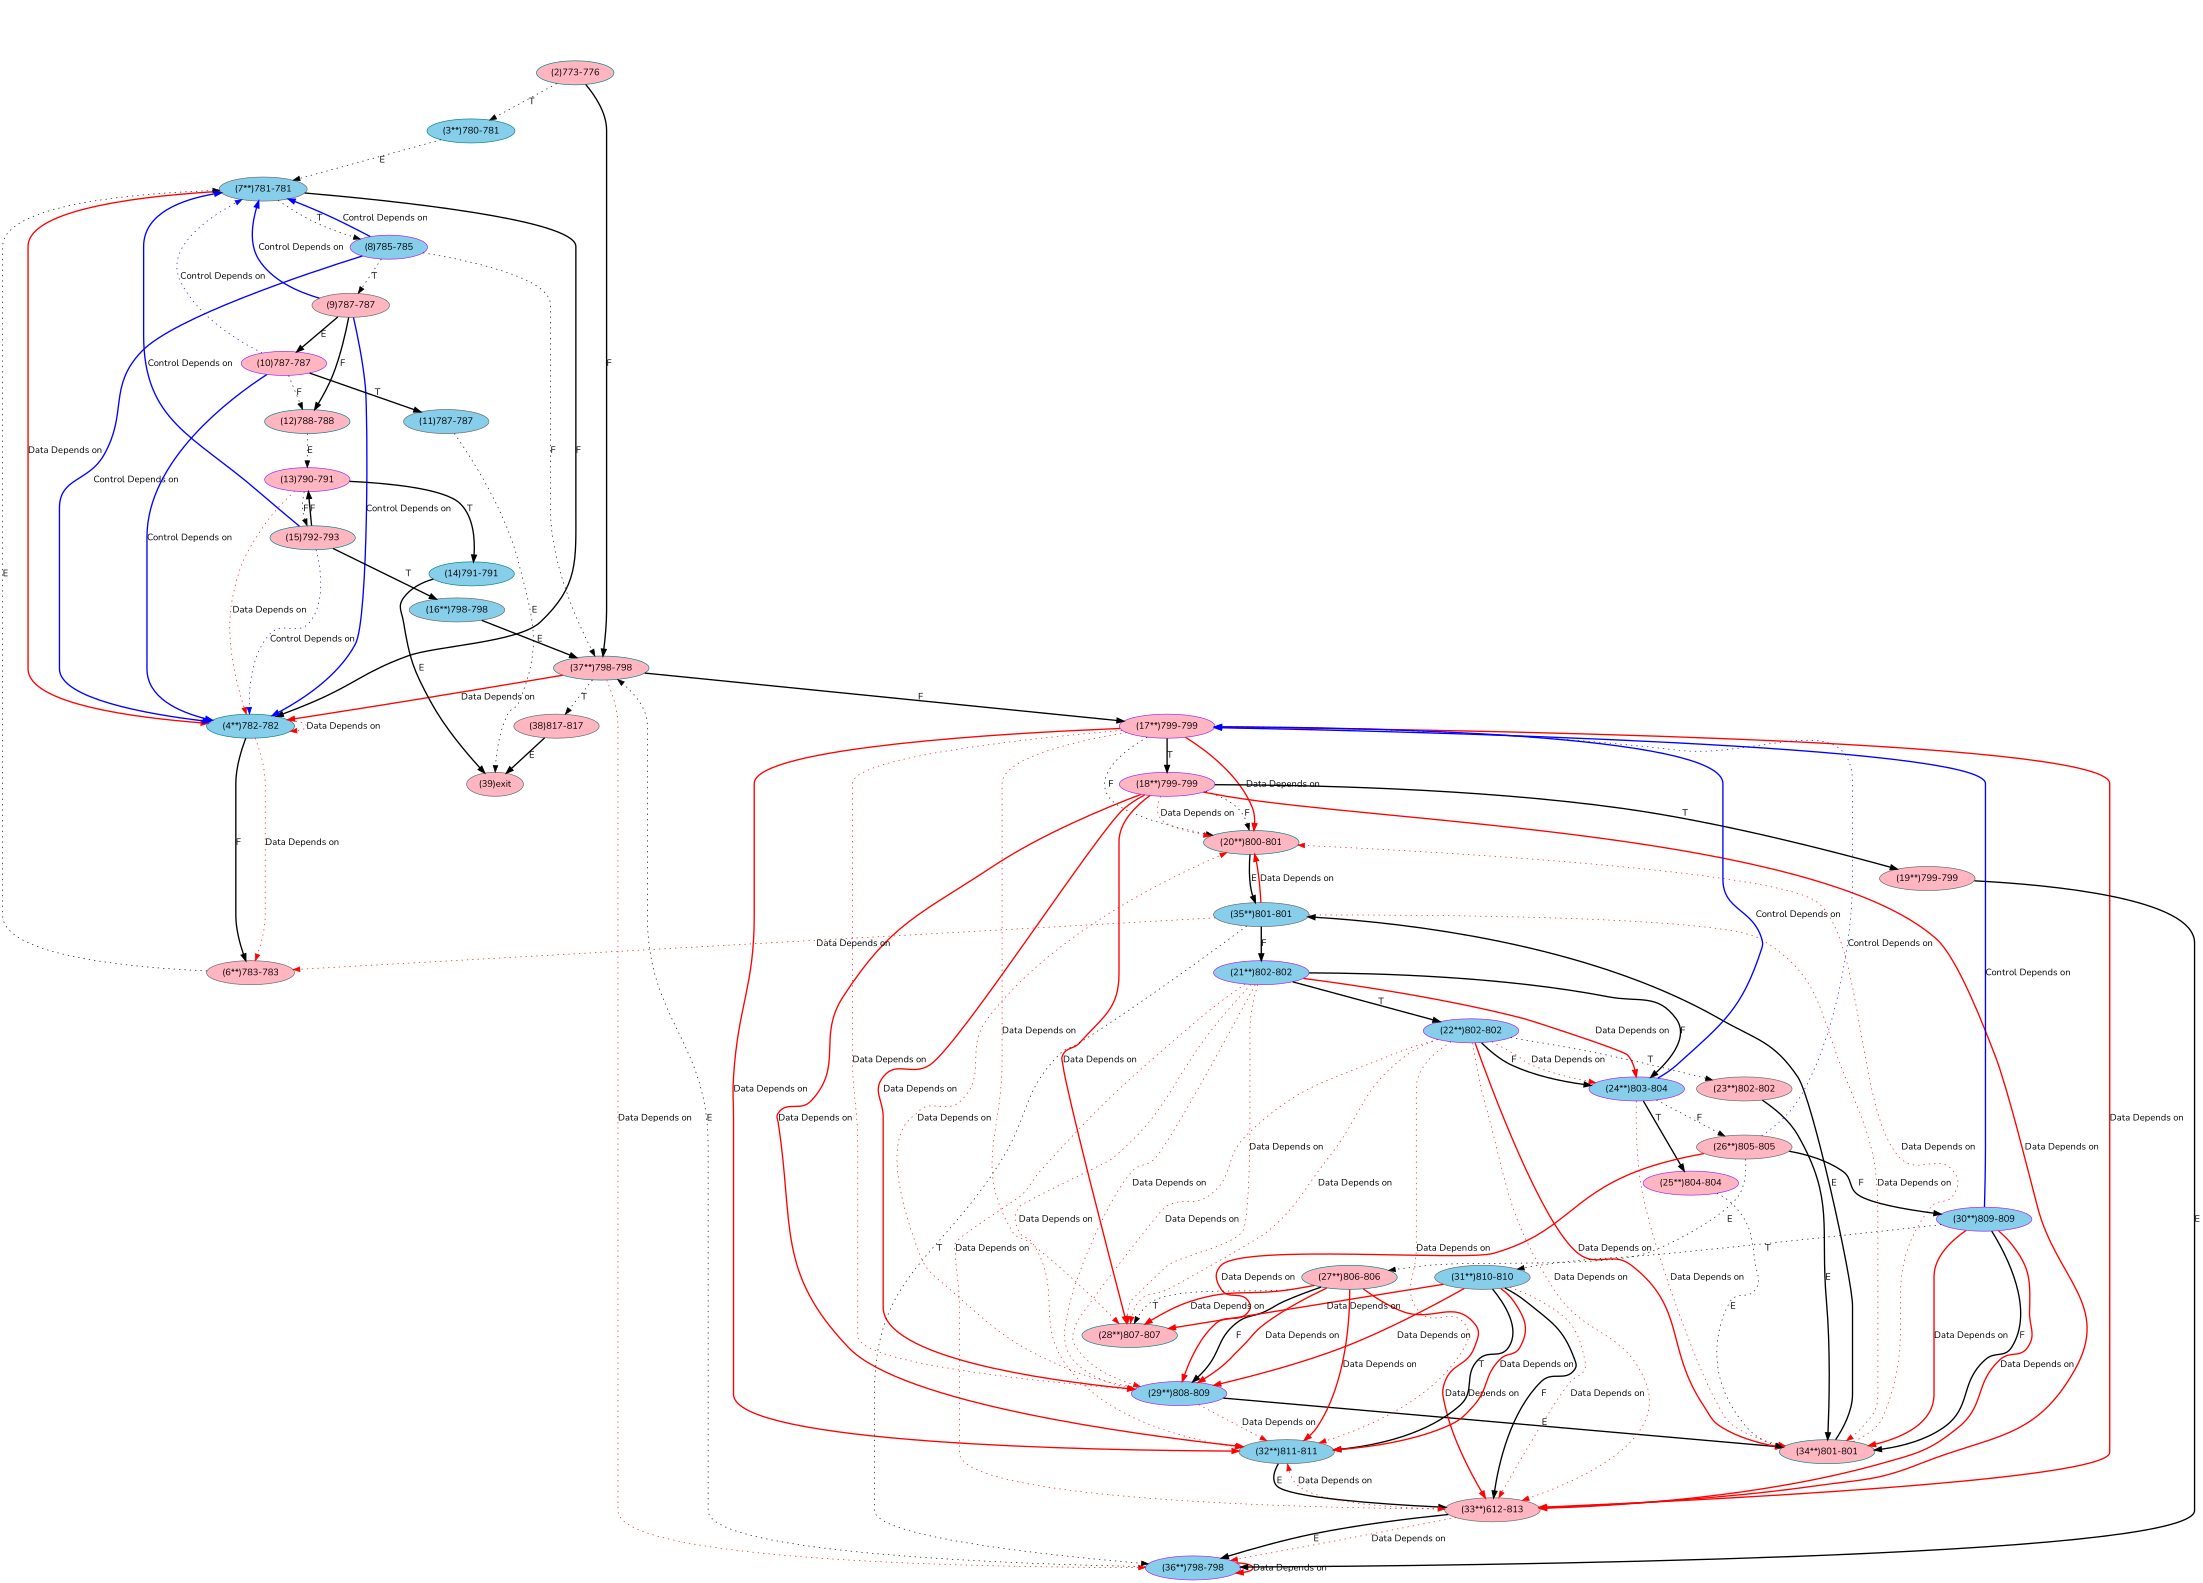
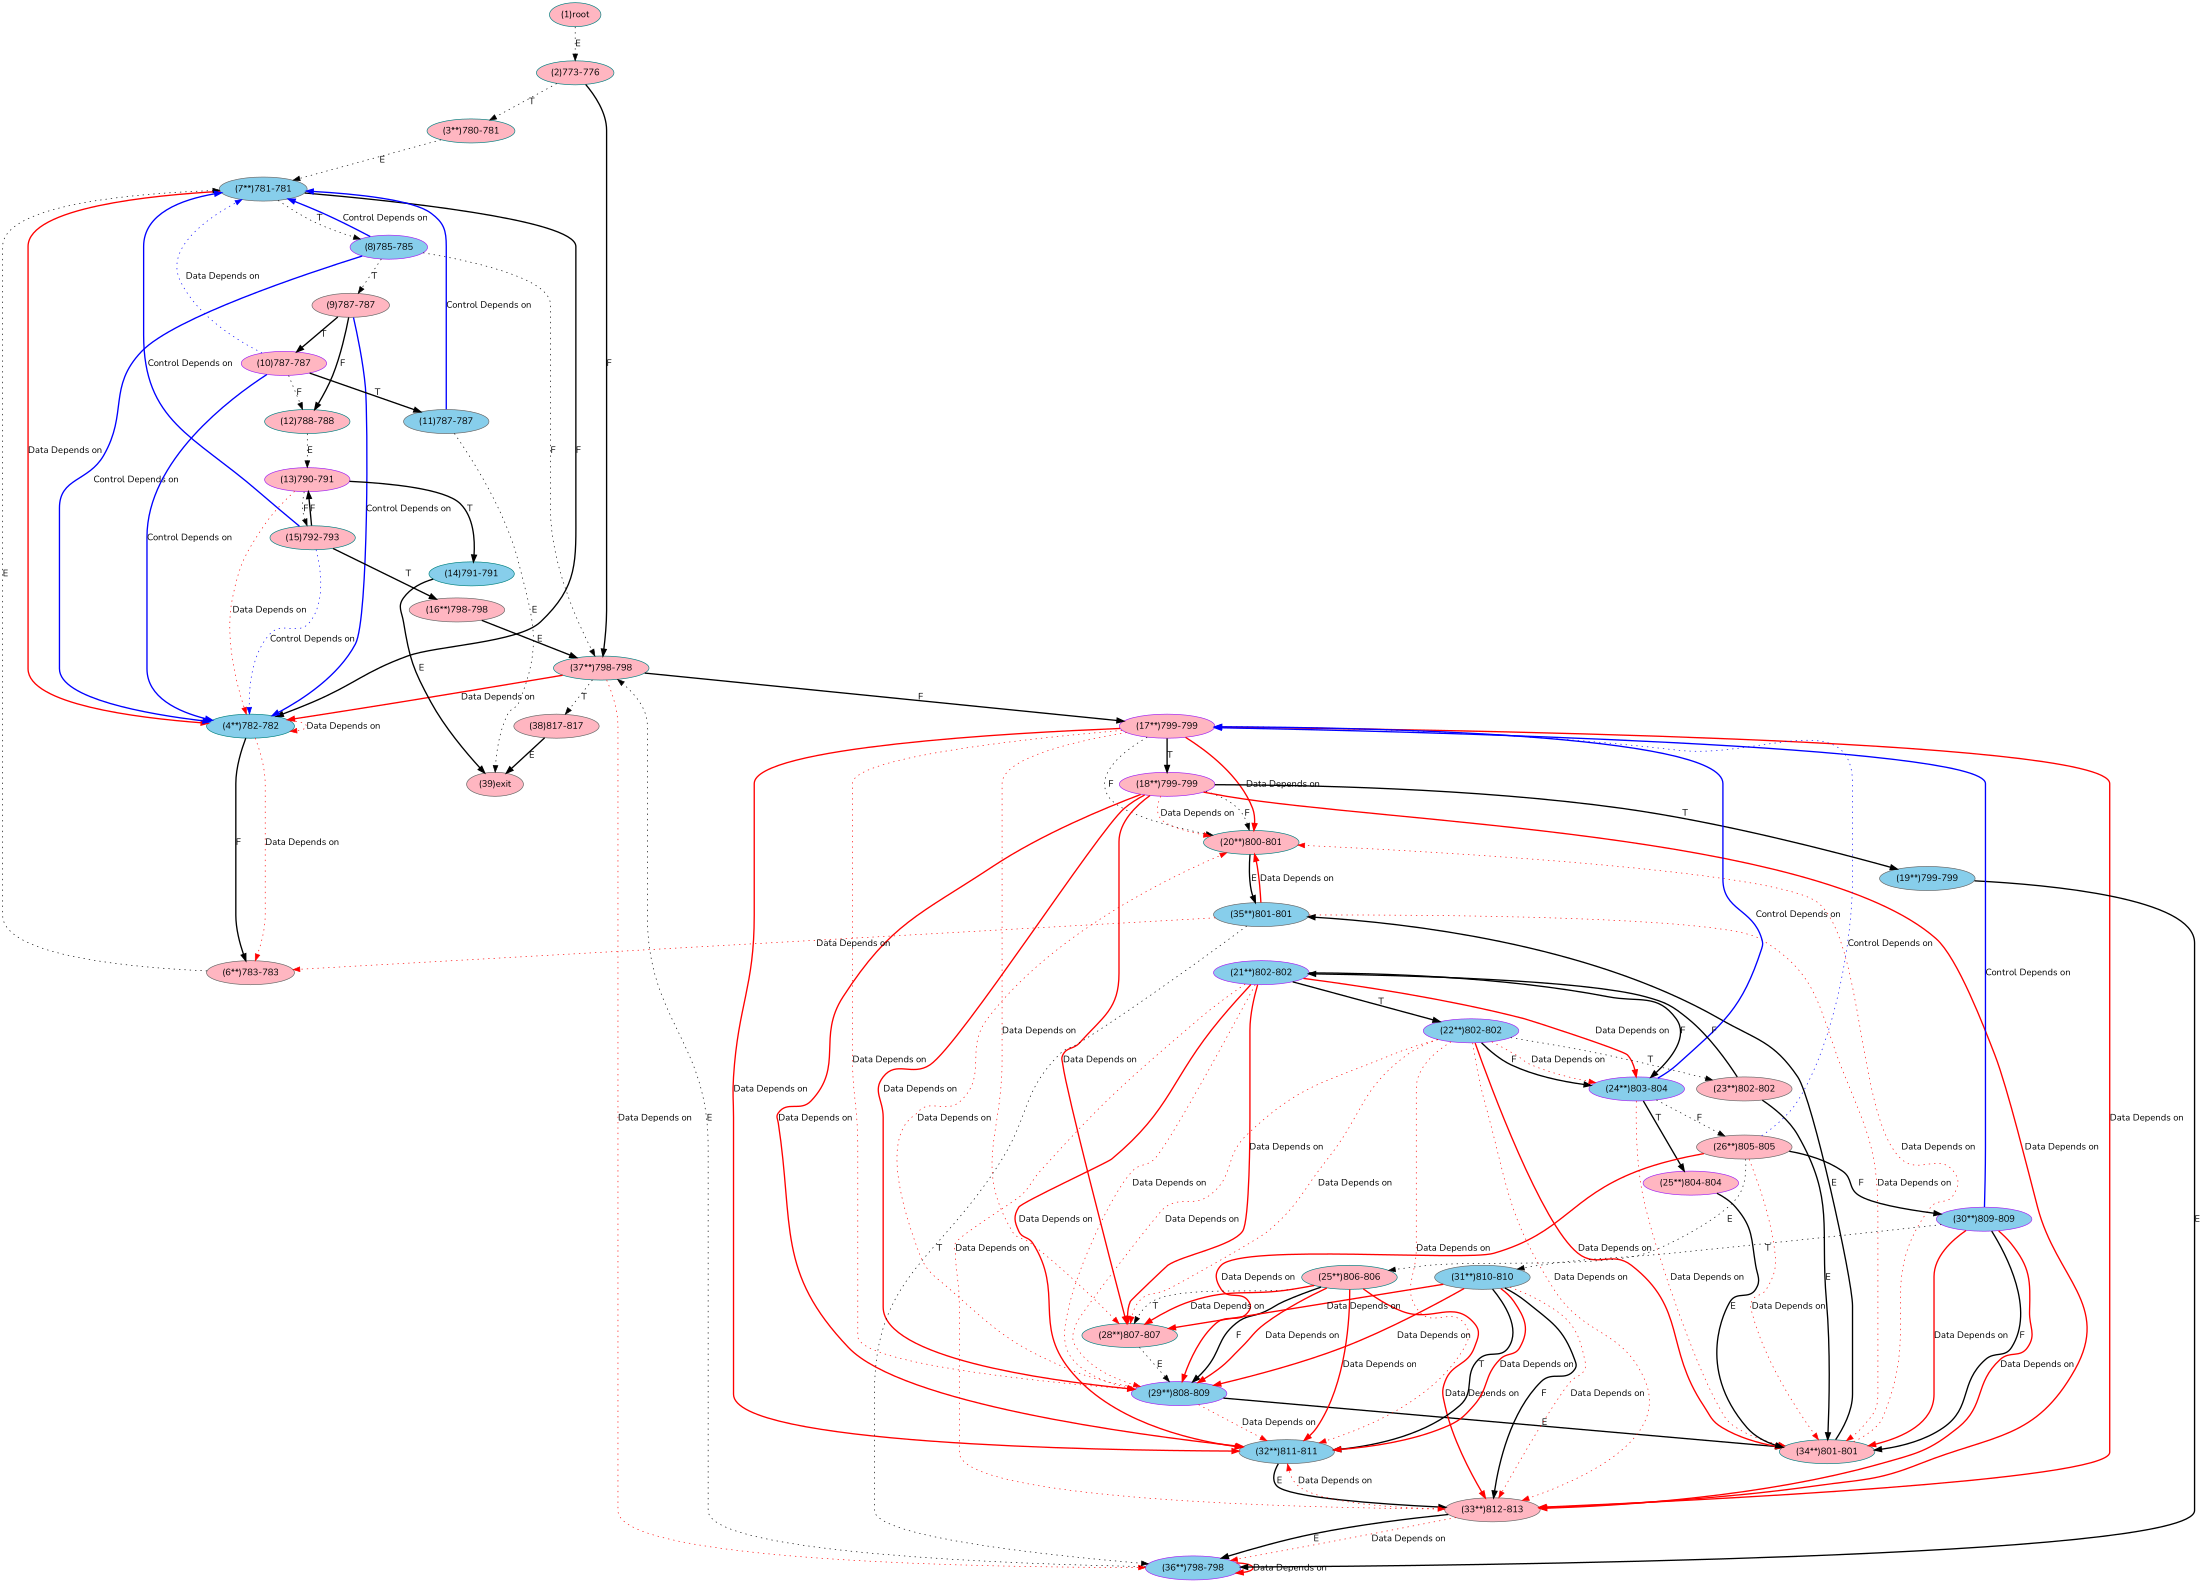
none -> (575, 15)
(471, 131) -> (471, 131)
(265, 267) -> (446, 248)
(223, 276) -> (223, 276)
(324, 334) -> (324, 334)
(457, 610) -> (457, 610)
(1927, 878) -> (1927, 878)
(1261, 940) -> (1555, 984)
(1249, 1183) -> (1249, 1183)
(1016, 1224) -> (1016, 1224)
(1349, 1277) -> (1349, 1277)
none -> (1753, 1299)
(1724, 1315) -> (1724, 1315)
none -> (1152, 1362)
(1492, 1510) -> (1492, 1510)
